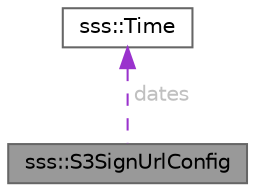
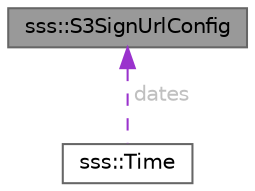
(128, 106) -> (128, 106)
